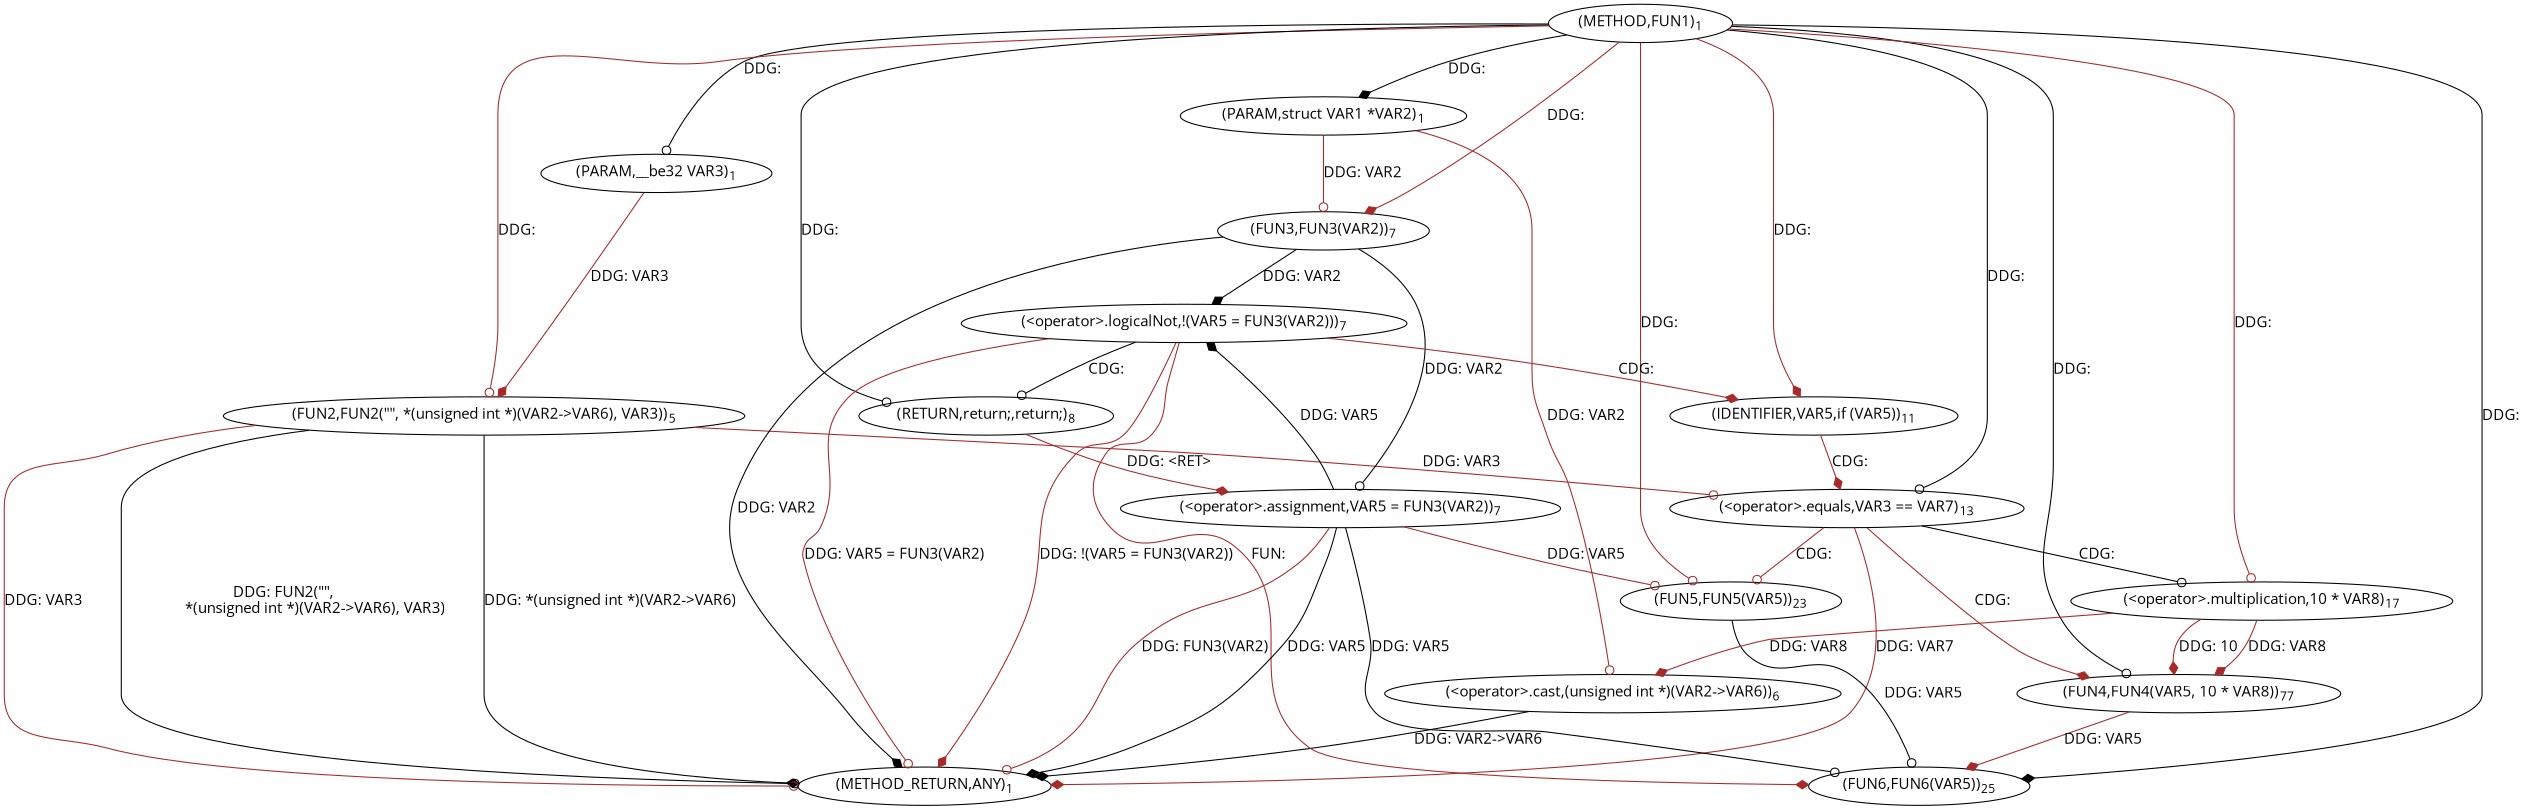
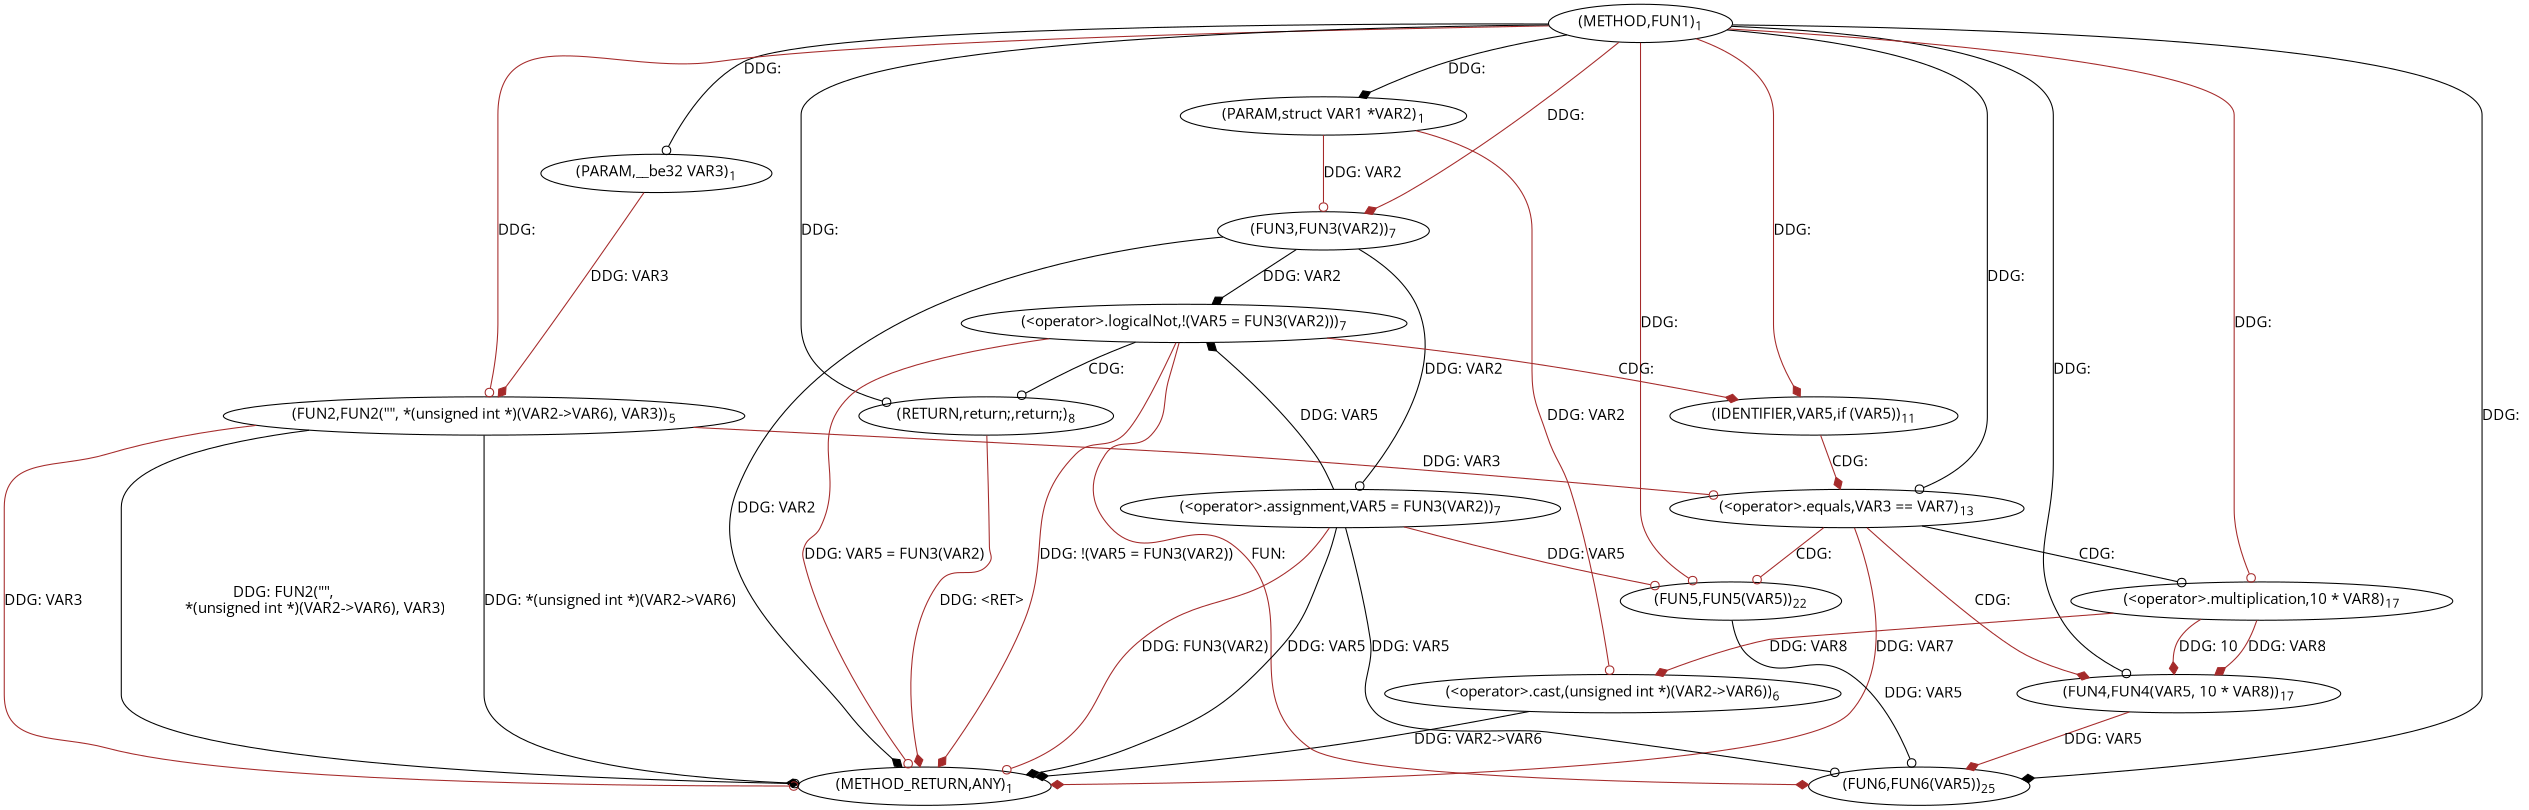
(1119, 468) -> (941, 580)
(1800, 600) -> (1800, 600)
(2287, 692) -> (2287, 692)
